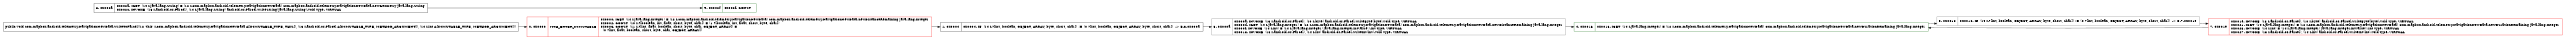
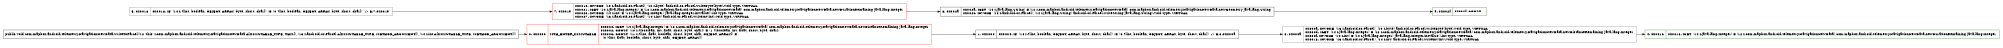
(1931, 24) -> none
(2070, 28) -> (922, 12)
